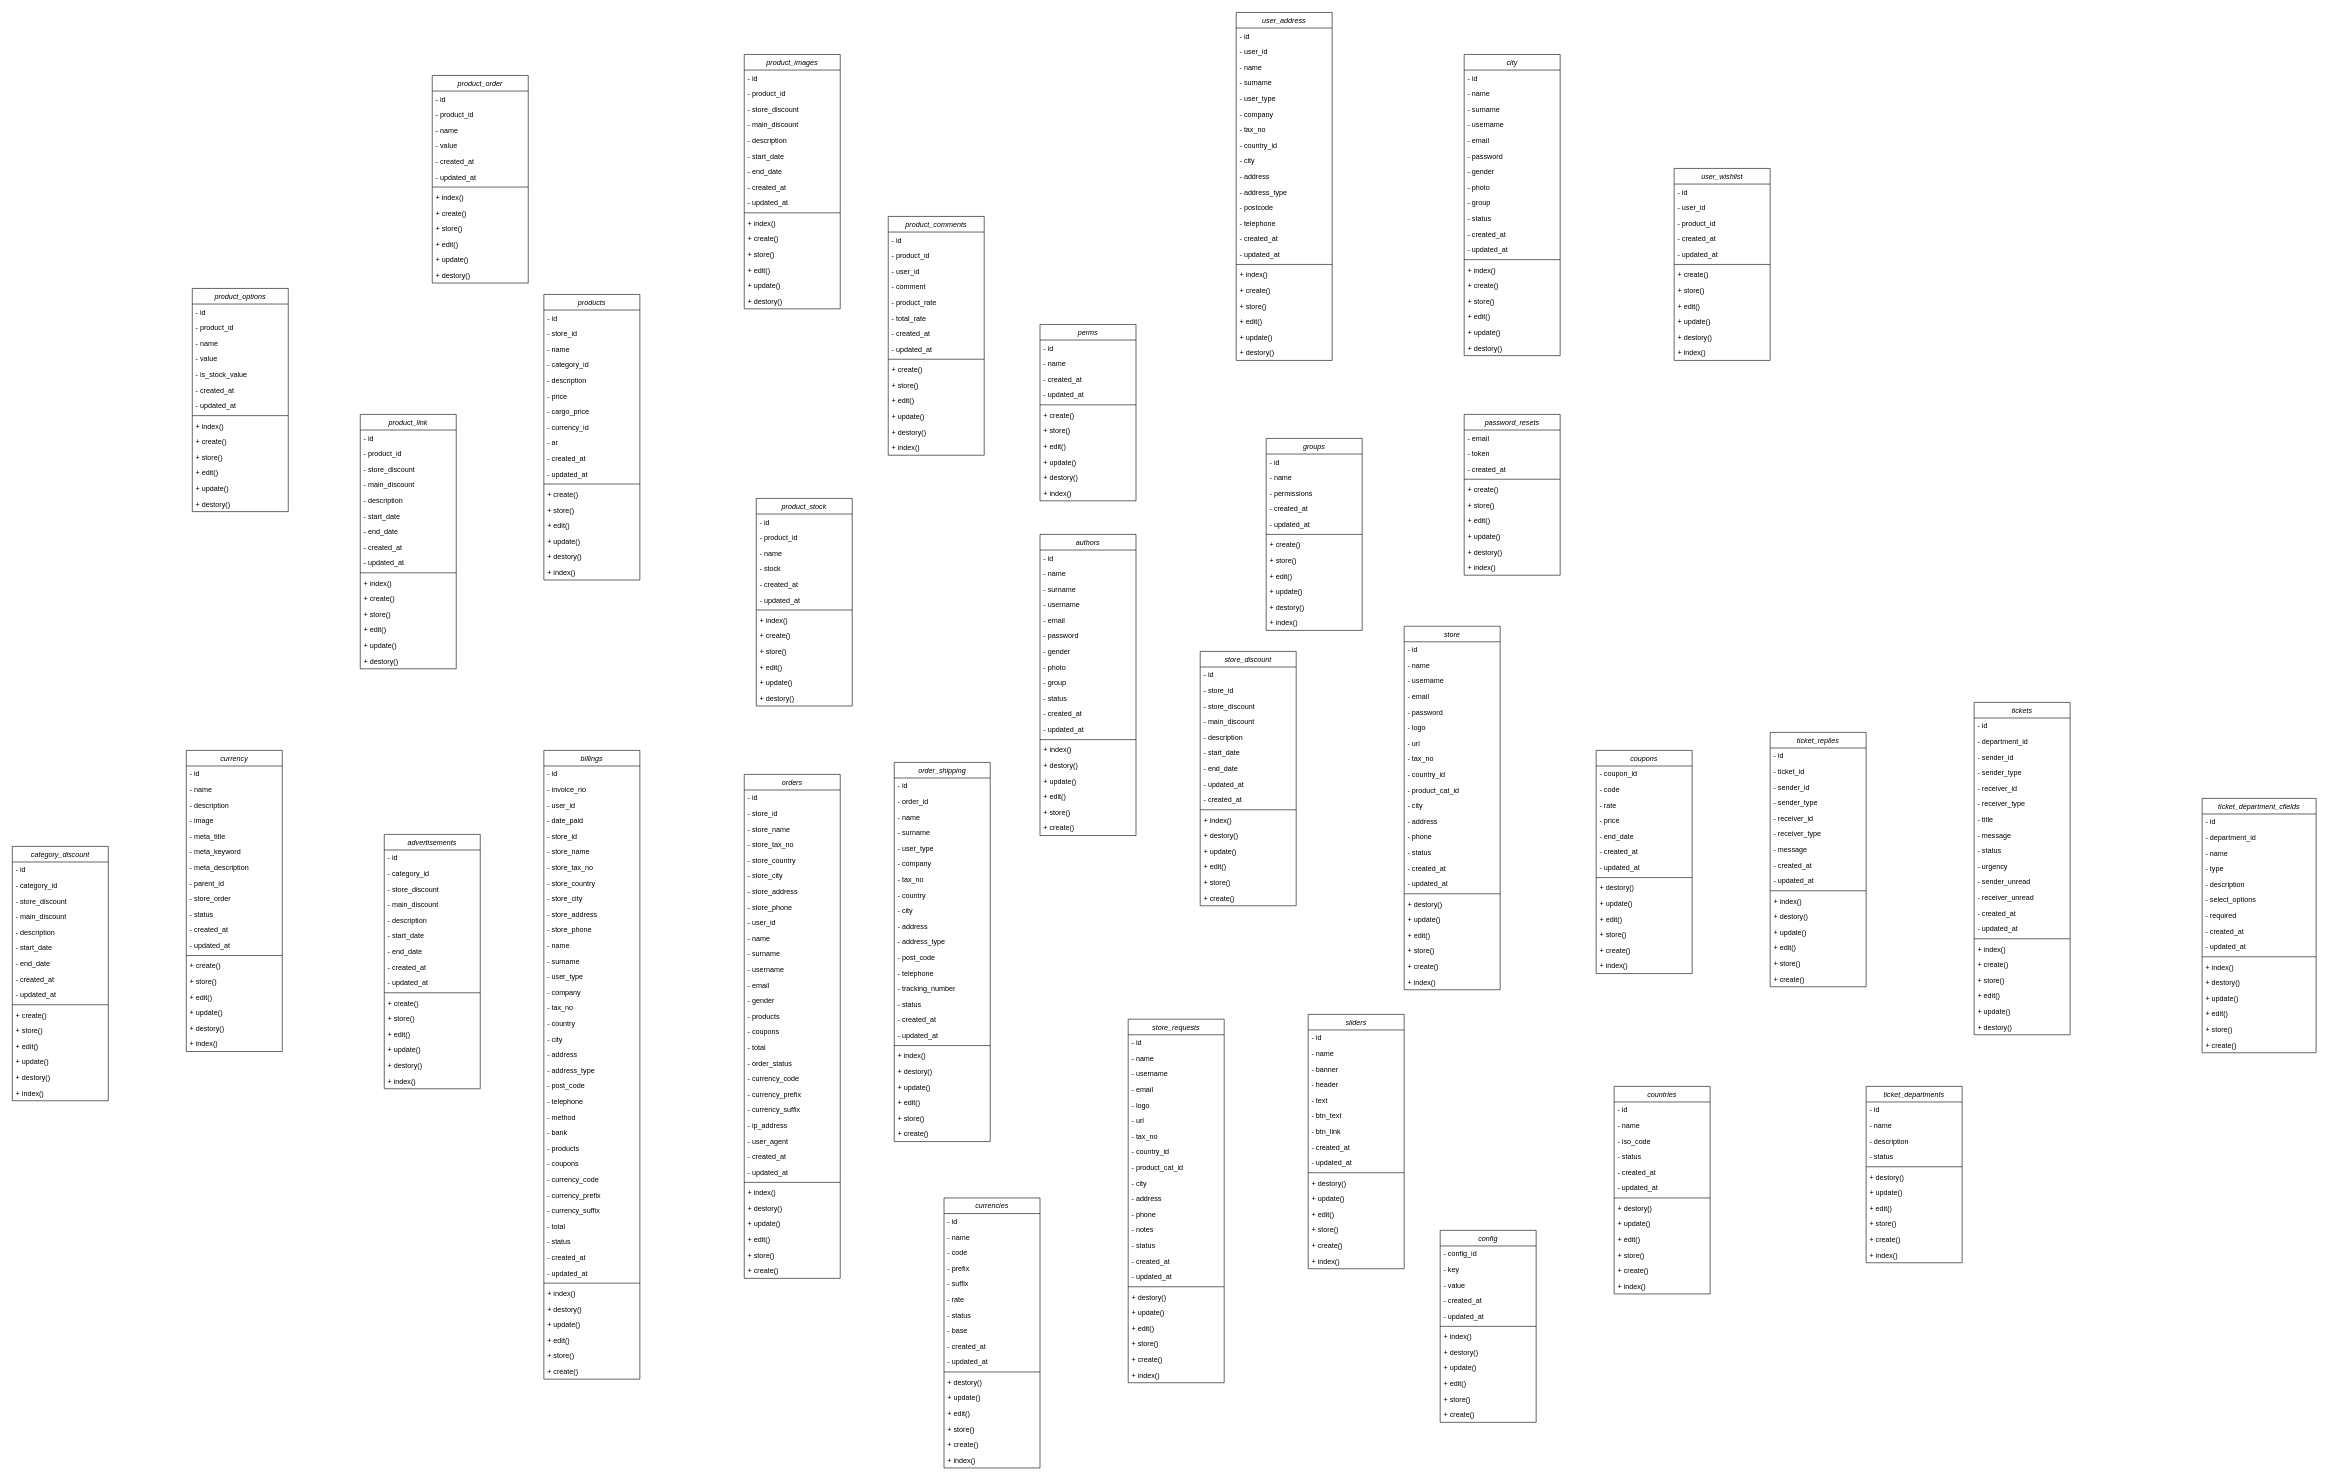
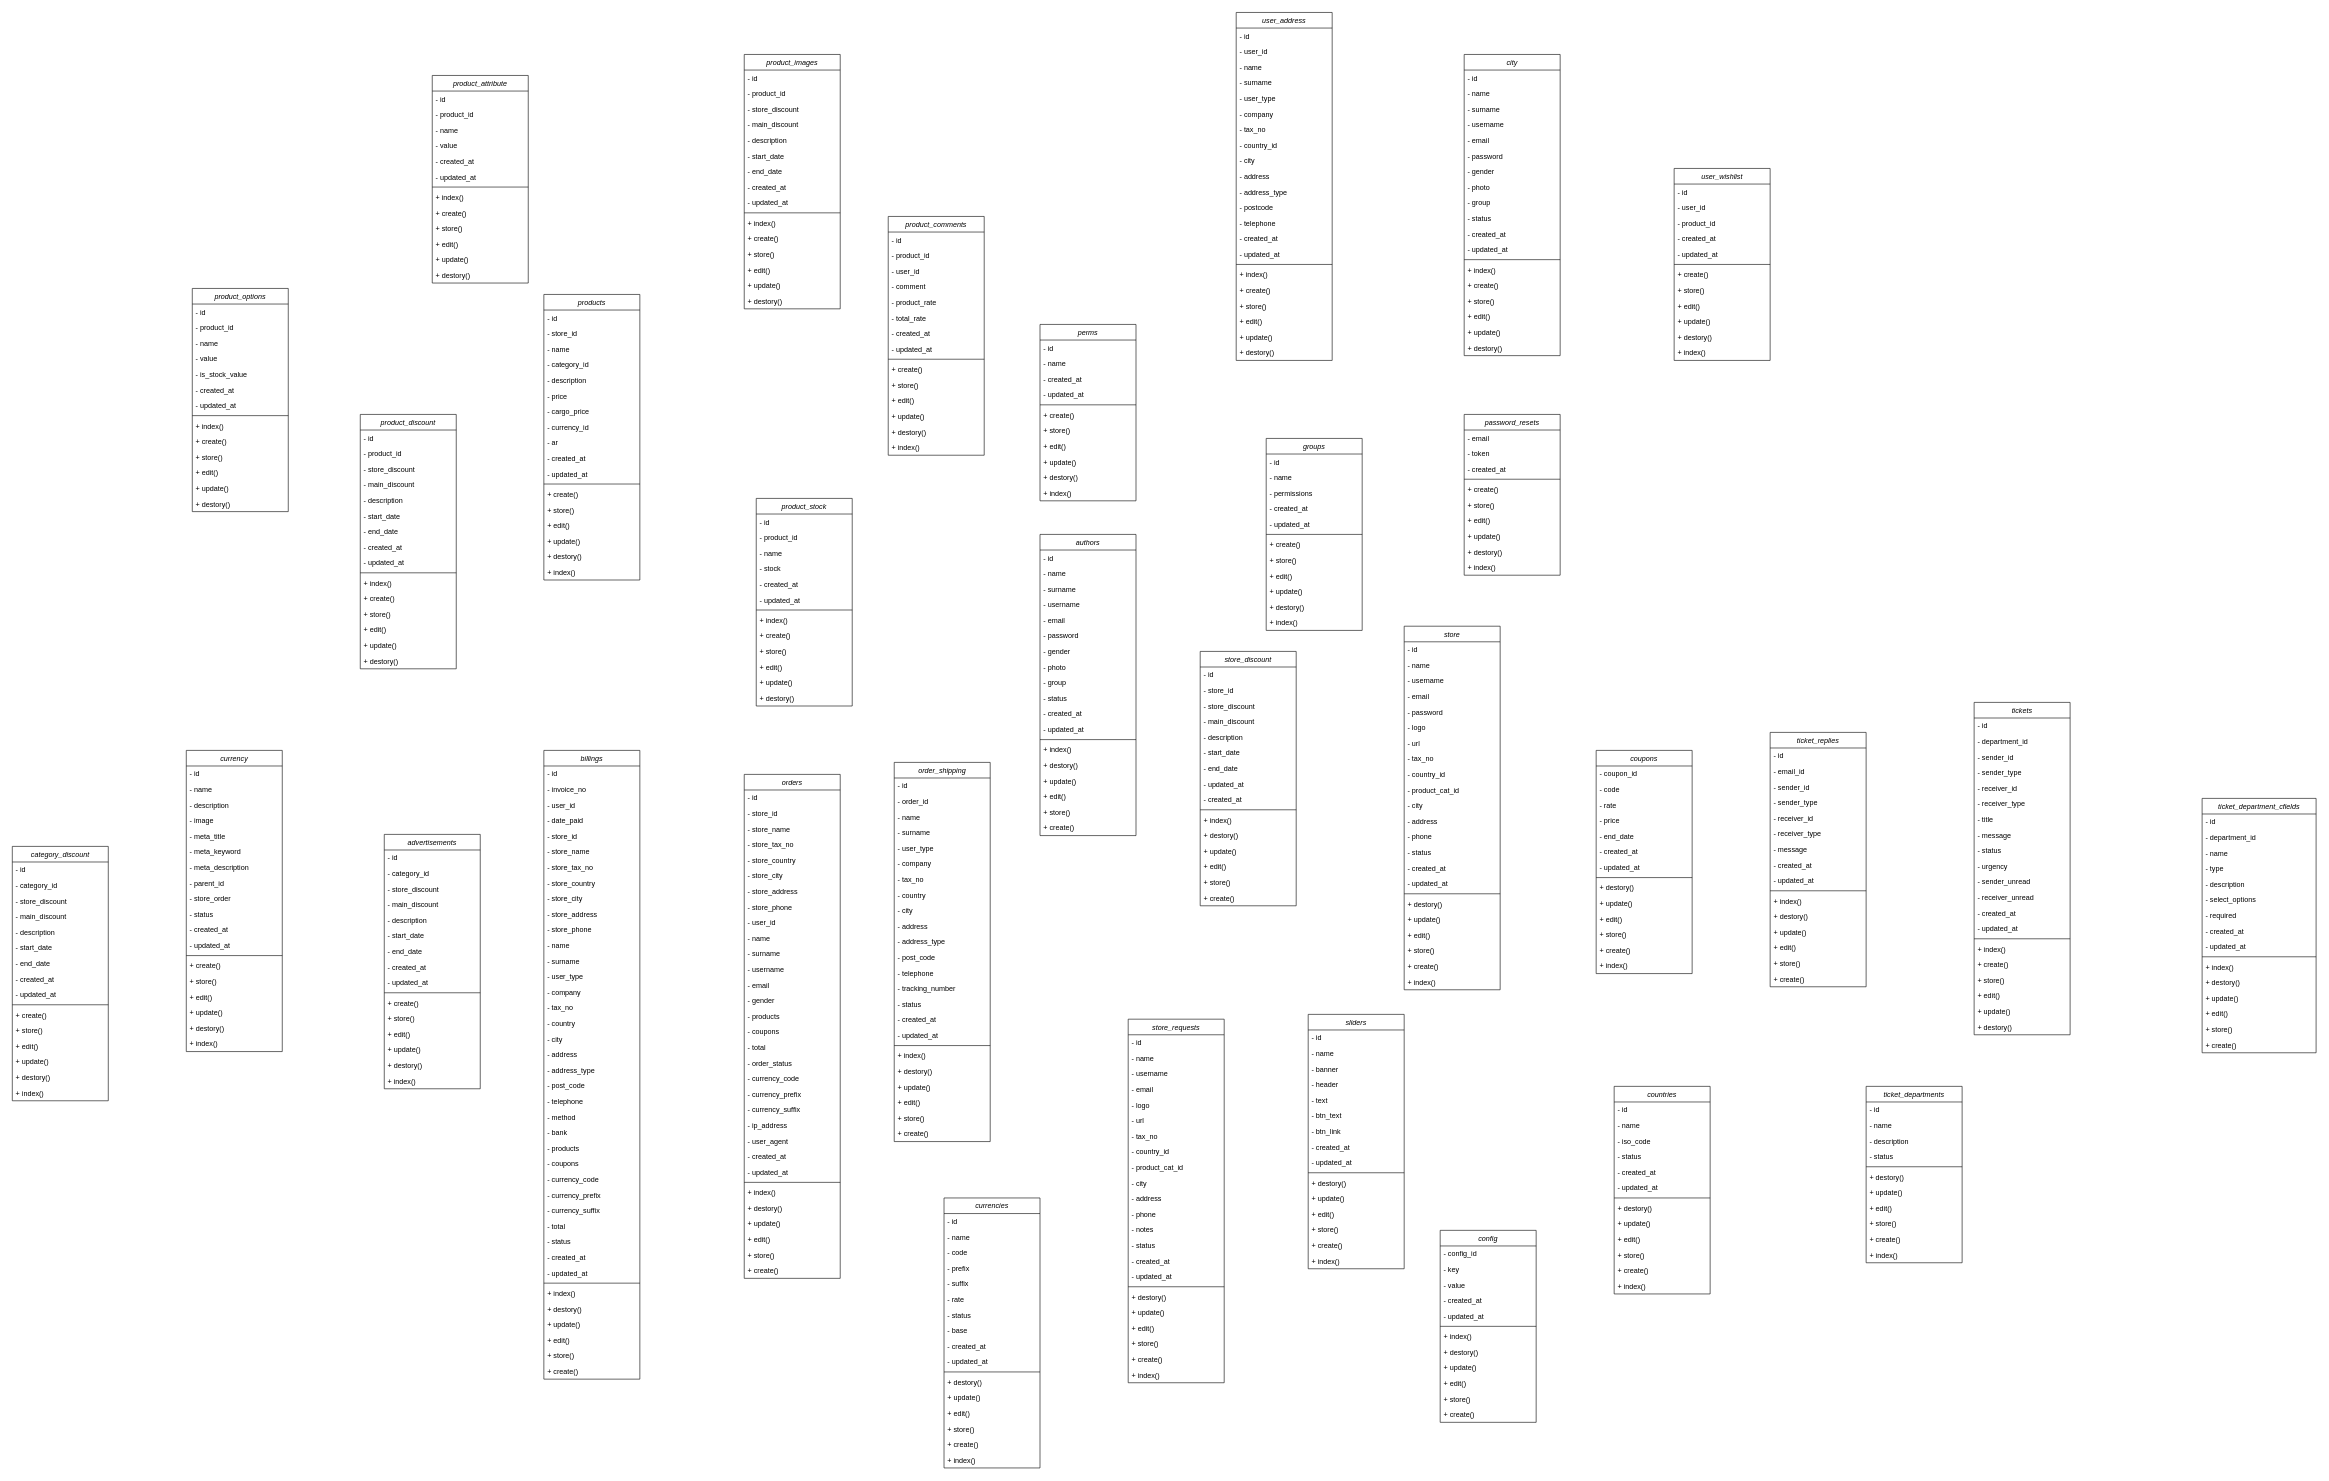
(480, 83) -> (480, 83)
(408, 422) -> (408, 422)
(1793, 772) -> (1790, 772)
